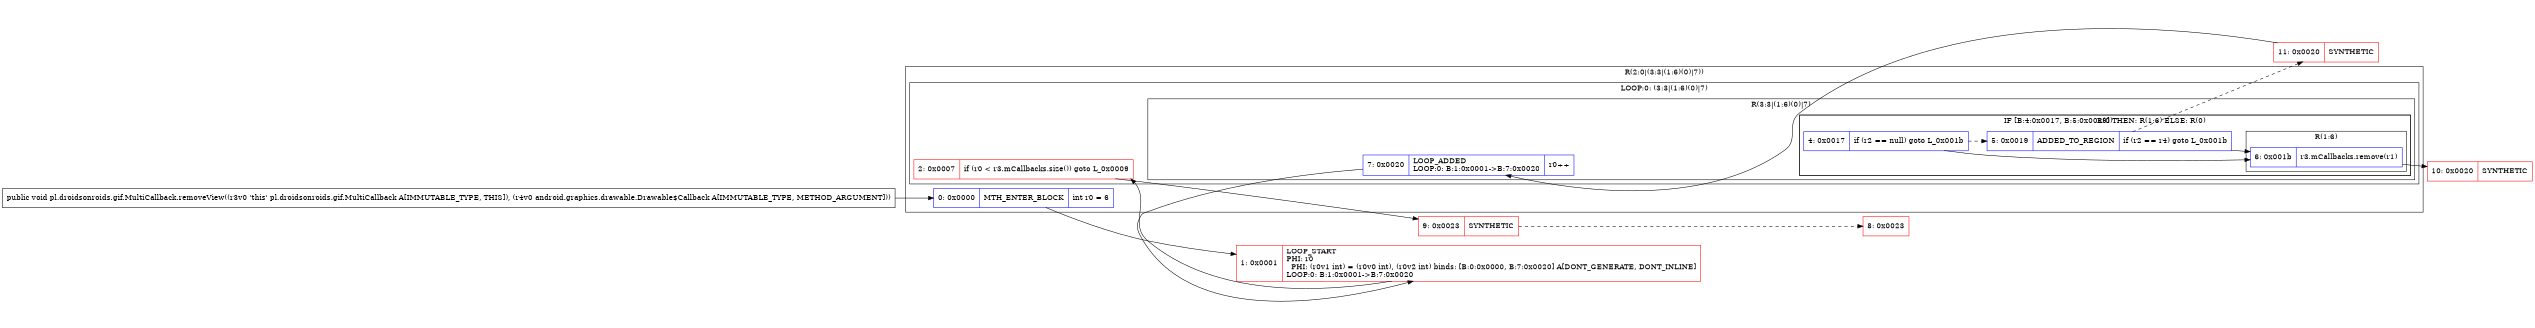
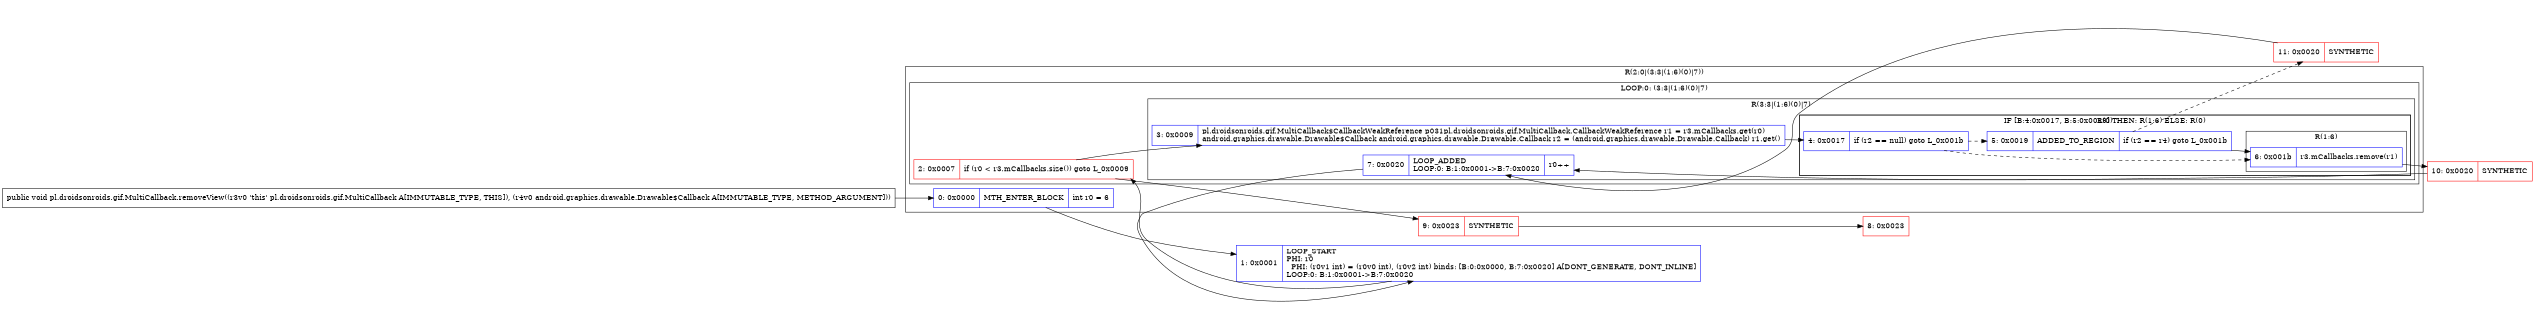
none -> (1468, 135)
(2094, 160) -> (2094, 160)
none -> (2003, 180)
(1688, 226) -> (1688, 226)
(1468, 263) -> (1468, 263)
